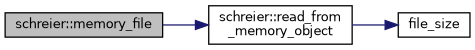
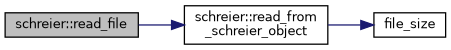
(84, 25) -> (72, 25)
(280, 25) -> (256, 25)
